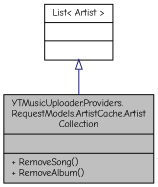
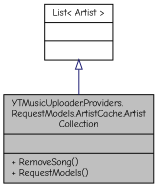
(48, 173) -> (50, 173)
